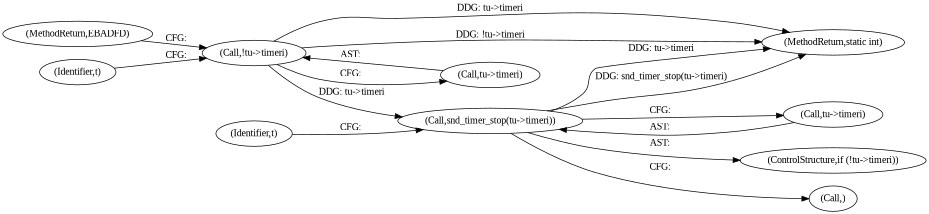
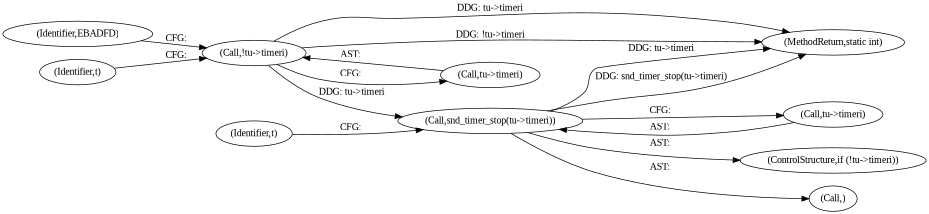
(78, 34) -> (78, 34)
(661, 167) -> (661, 167)
